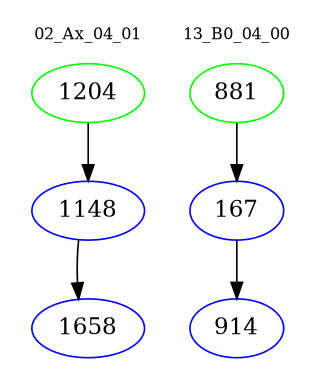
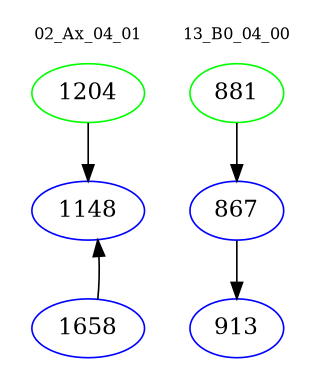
(237, 211) -> (237, 211)
(77, 261) -> (99, 278)
(237, 328) -> (237, 328)
